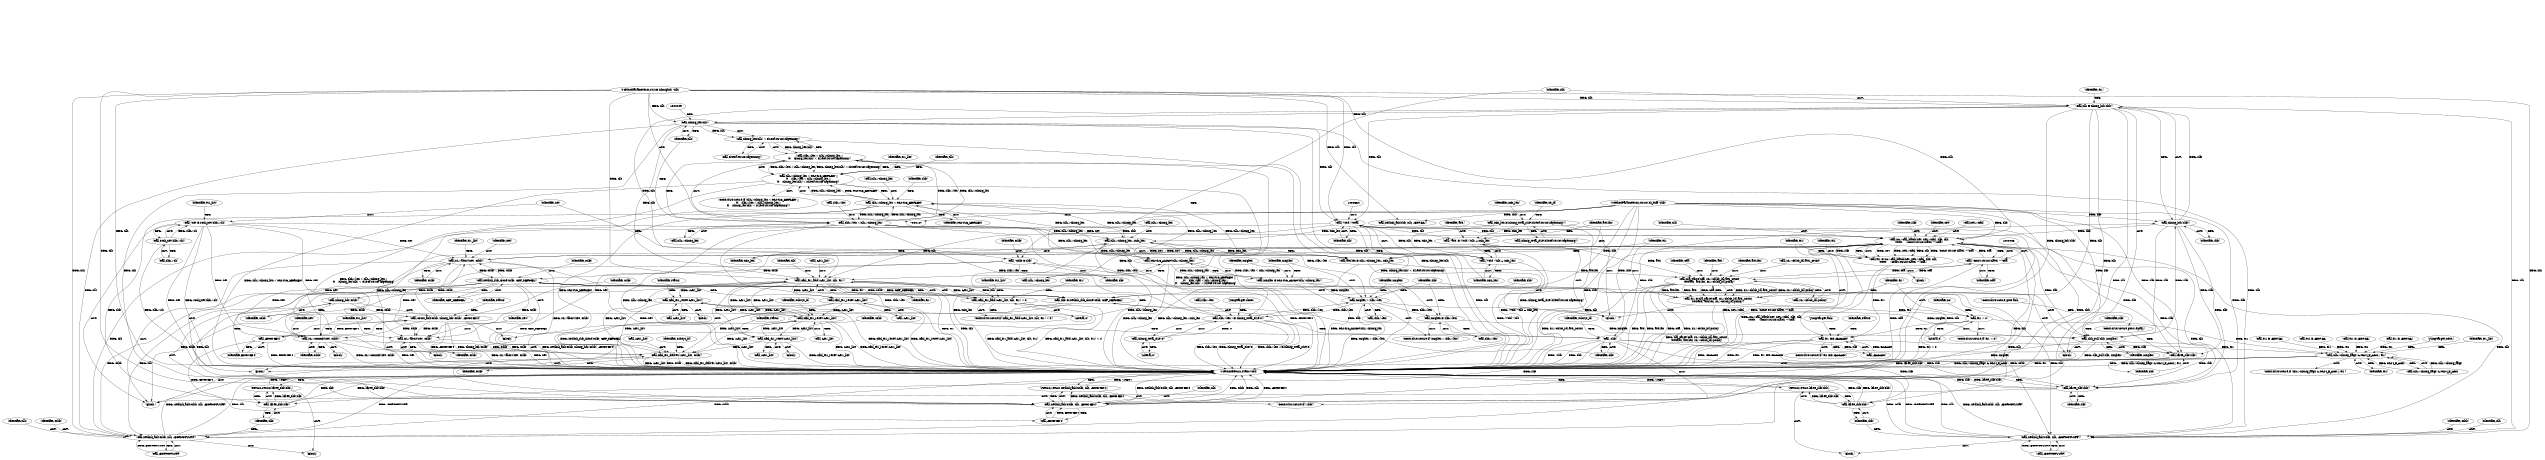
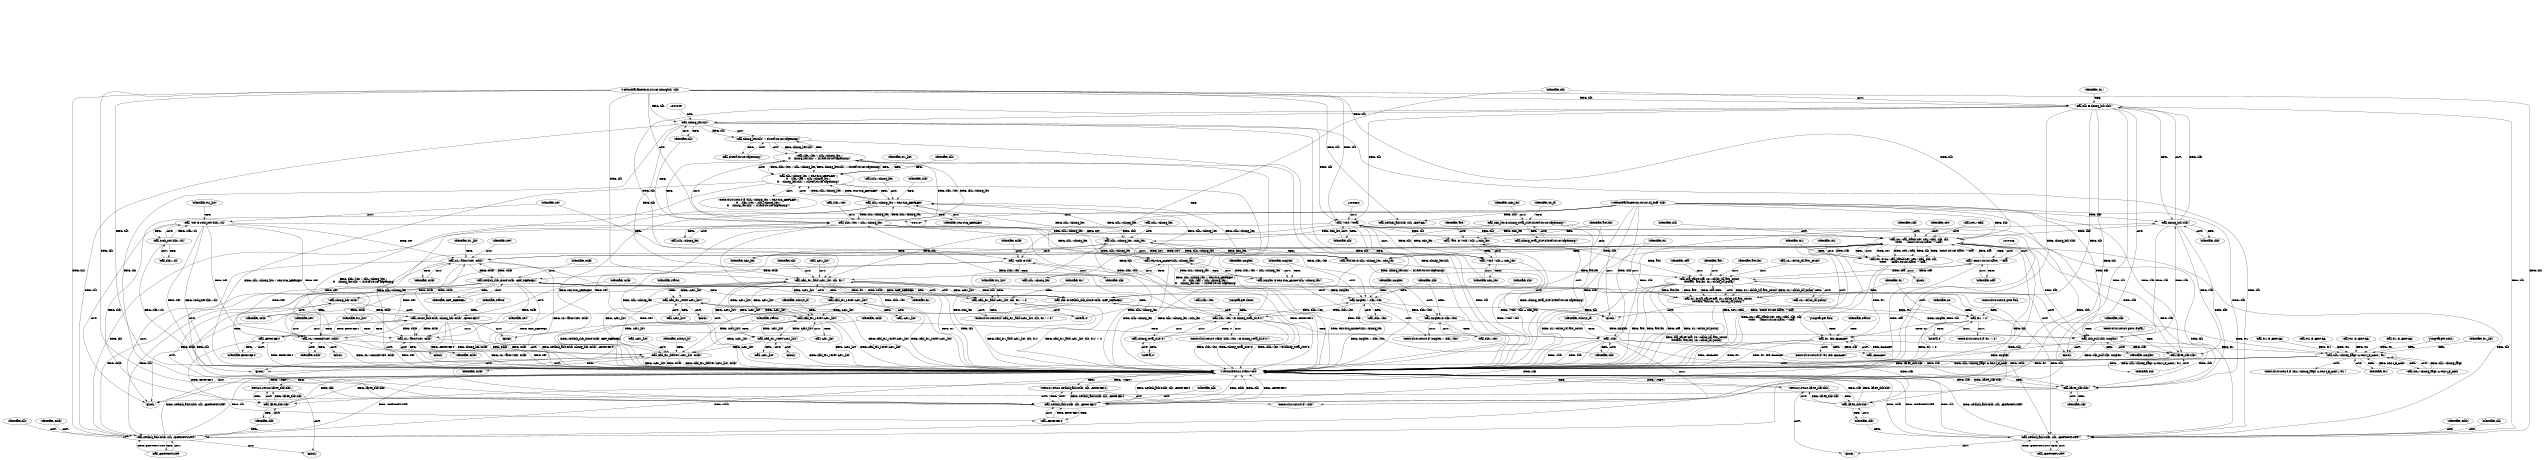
(2081, 312) -> (1990, 309)
none -> (1230, 339)
